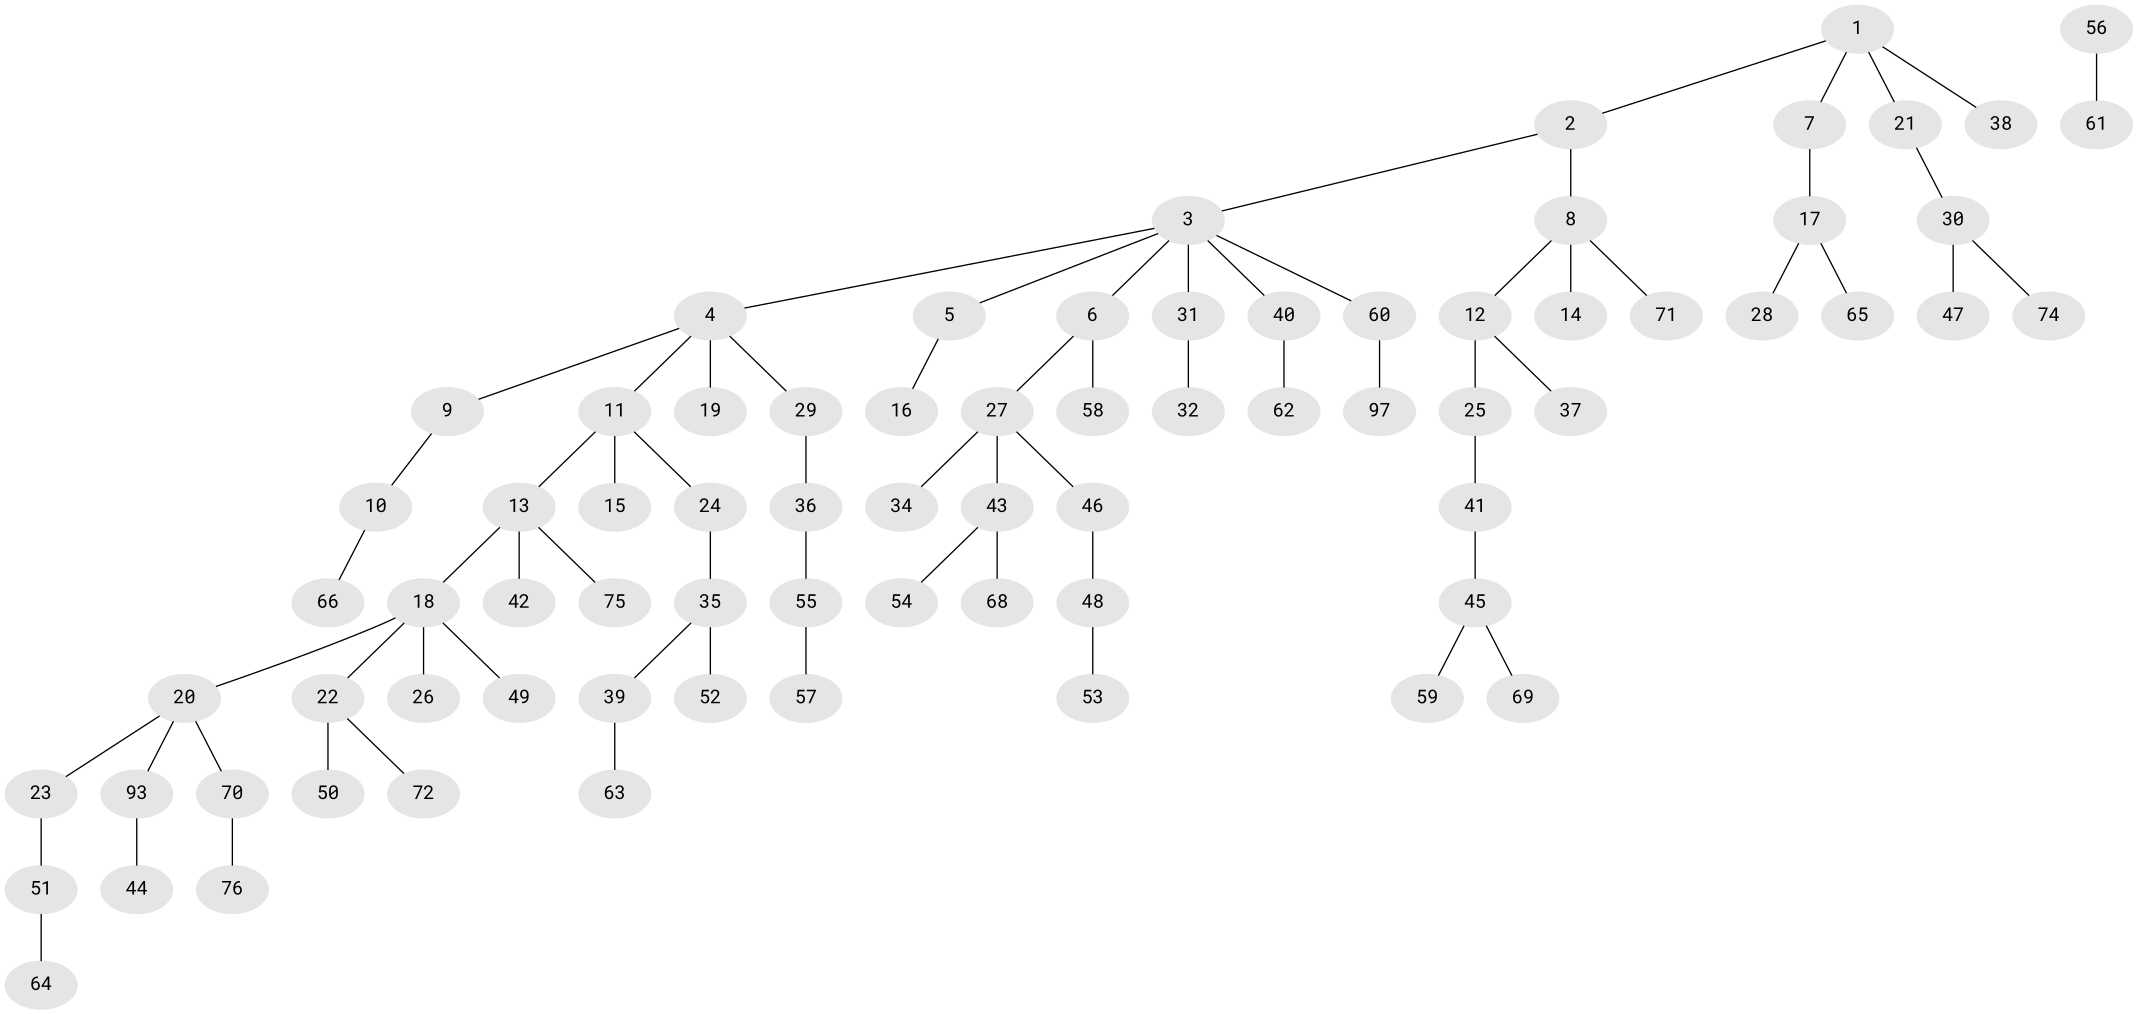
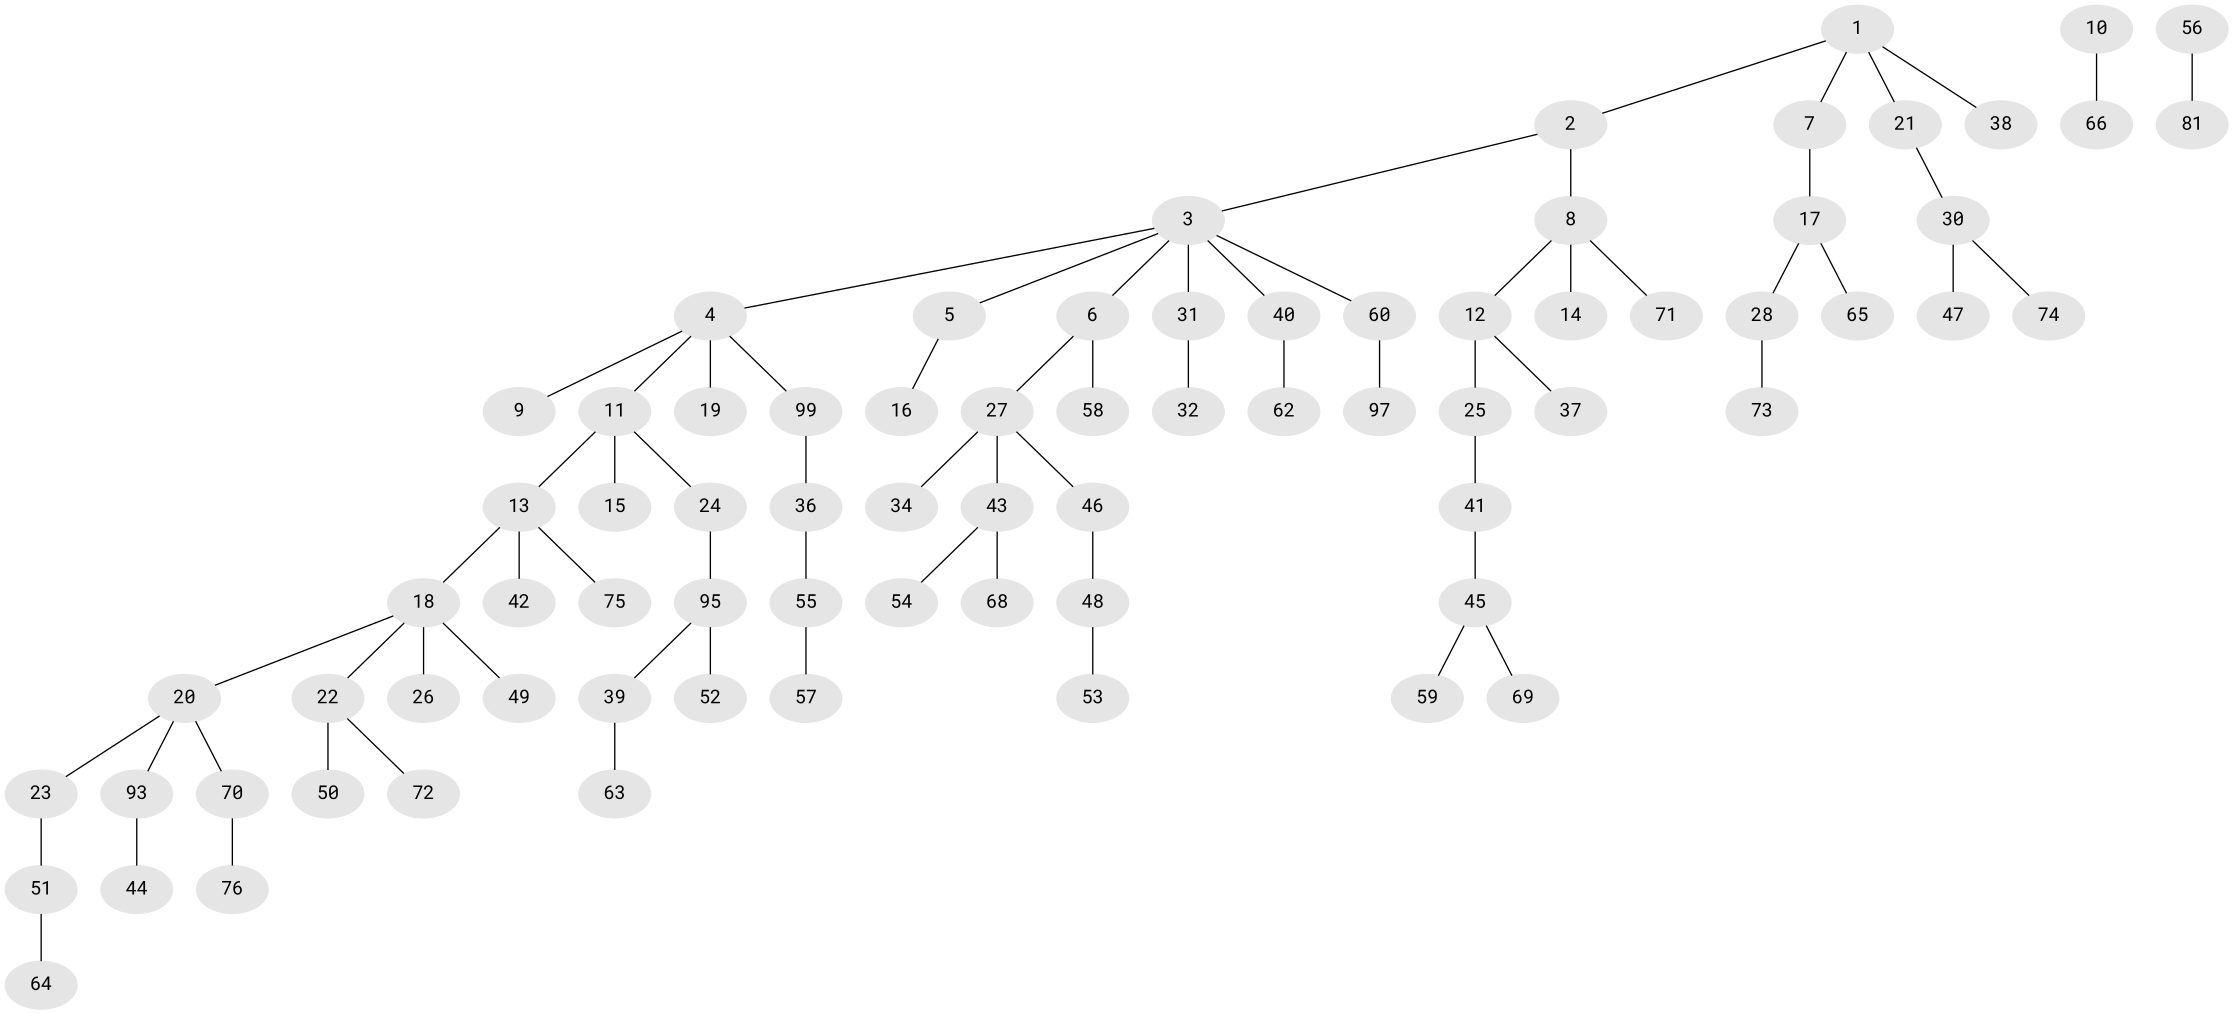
(2097, 125) -> (2192, 125)
(806, 412) -> (806, 412)
none -> (1762, 412)
(412, 459) -> none
(710, 603) -> (710, 603)
